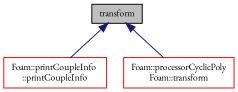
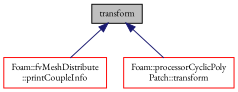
(55, 73) -> (55, 73)
(179, 73) -> (179, 73)
